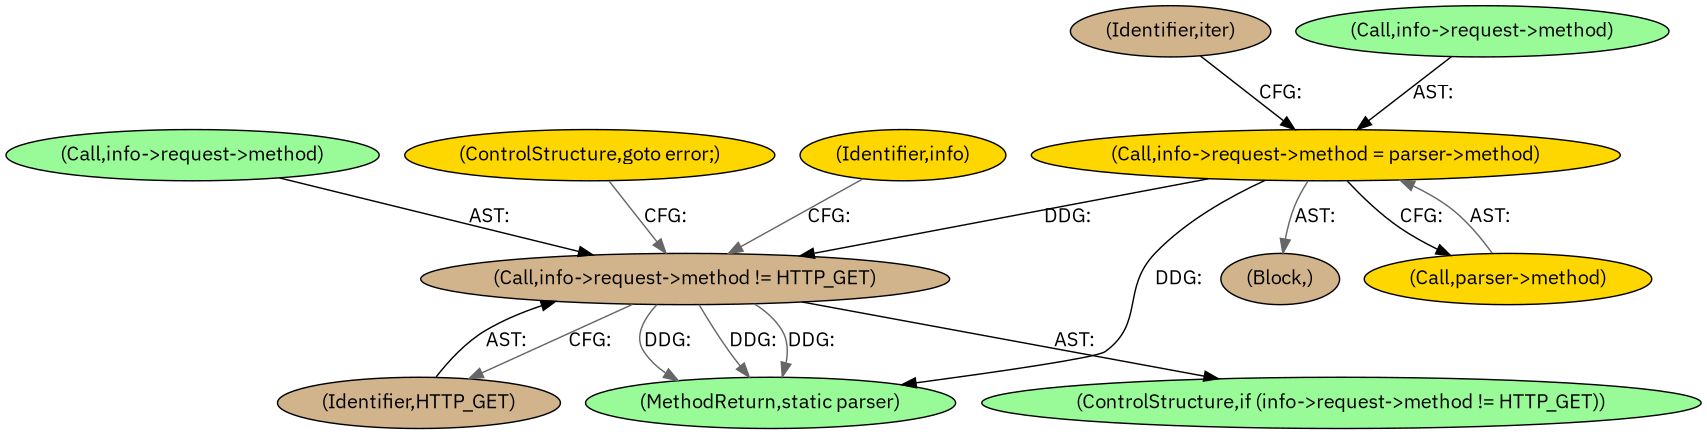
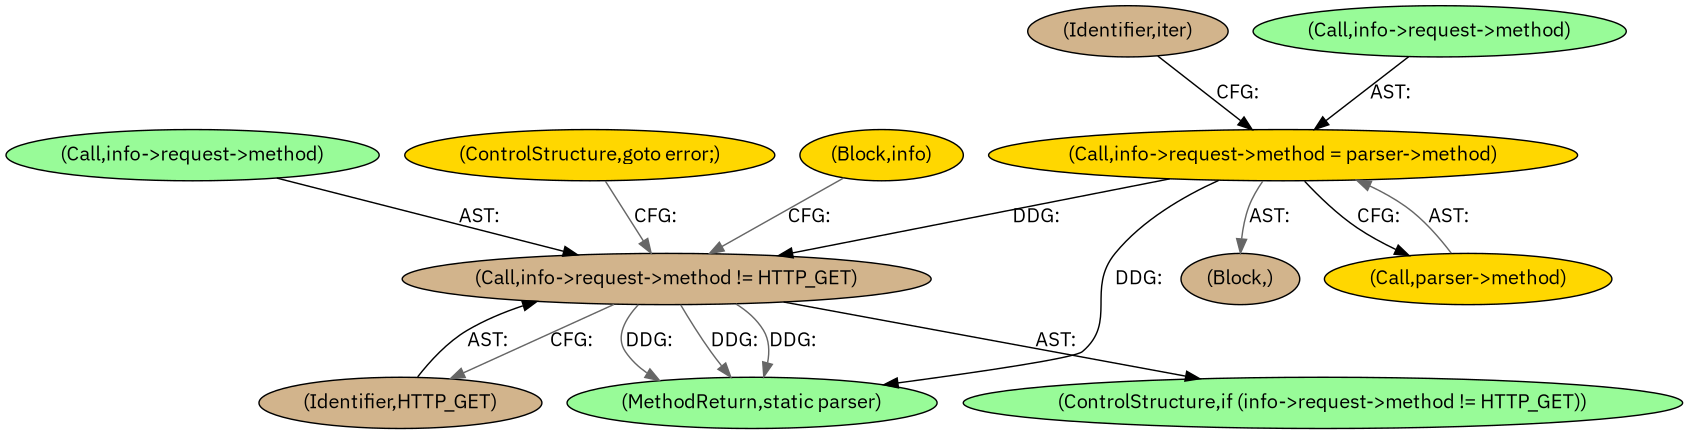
(903, 155) -> (882, 155)
